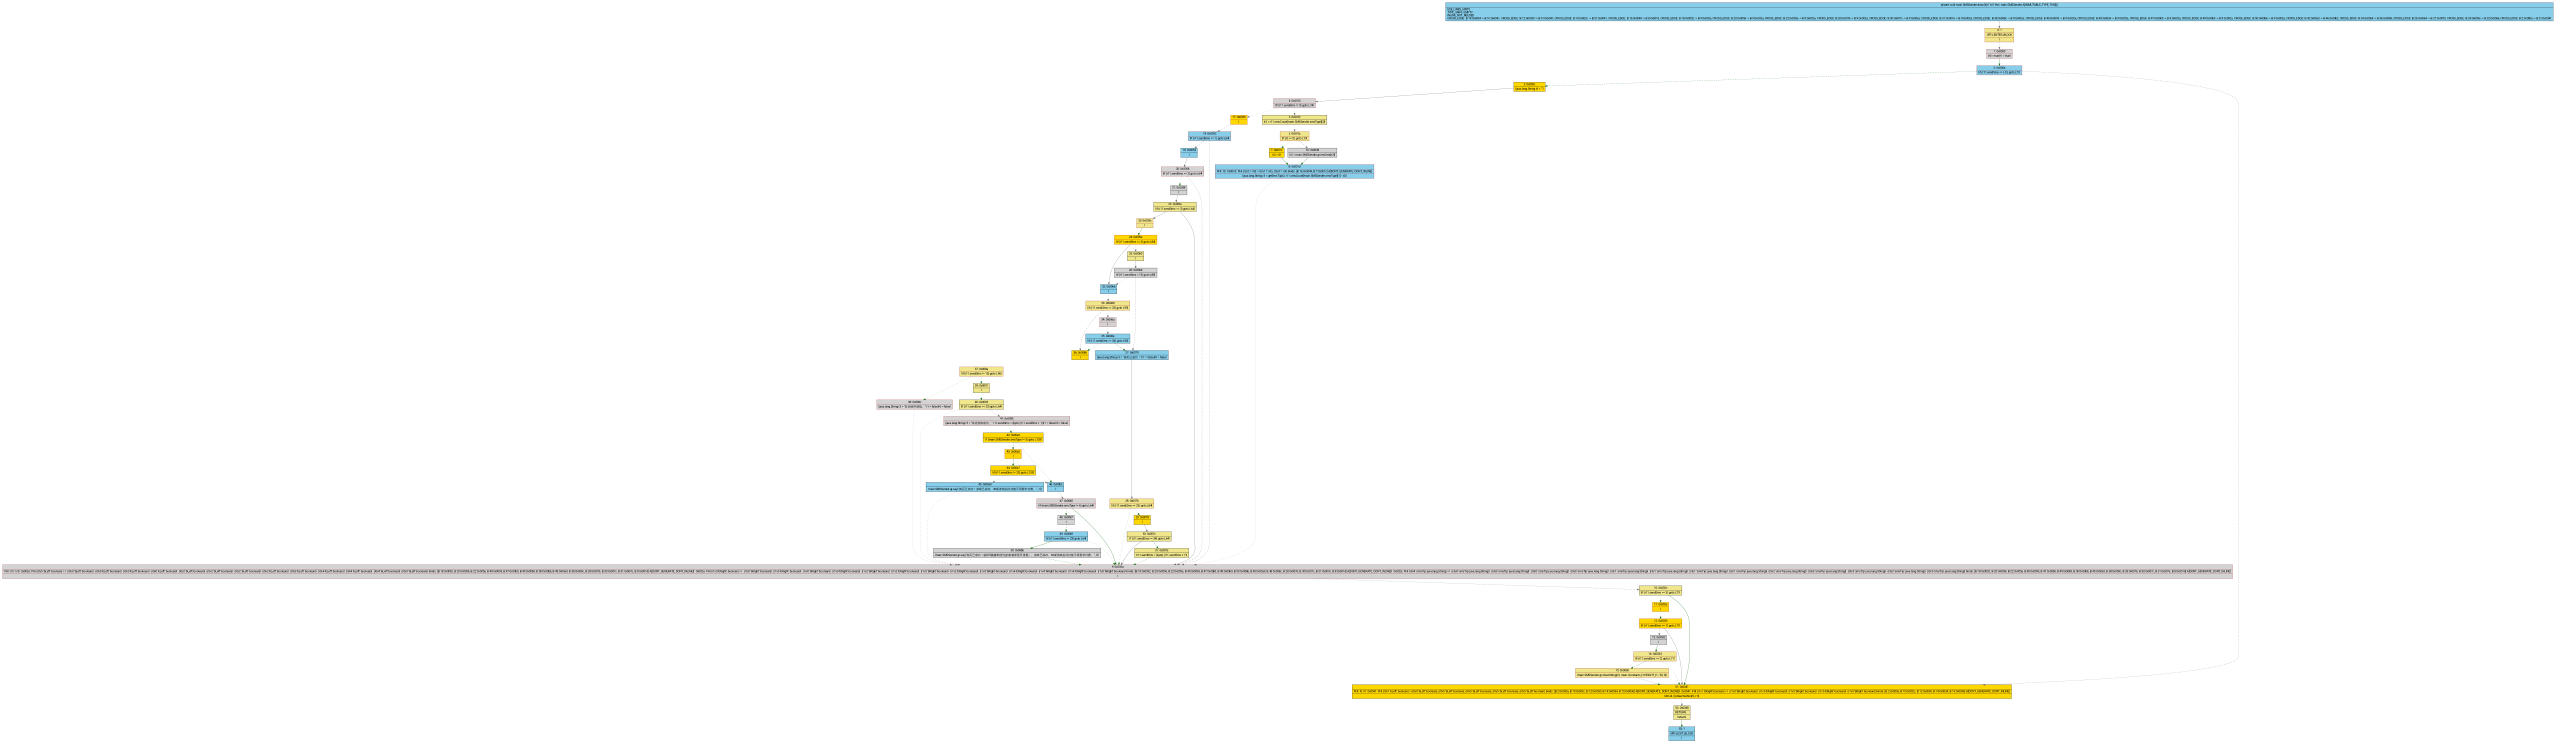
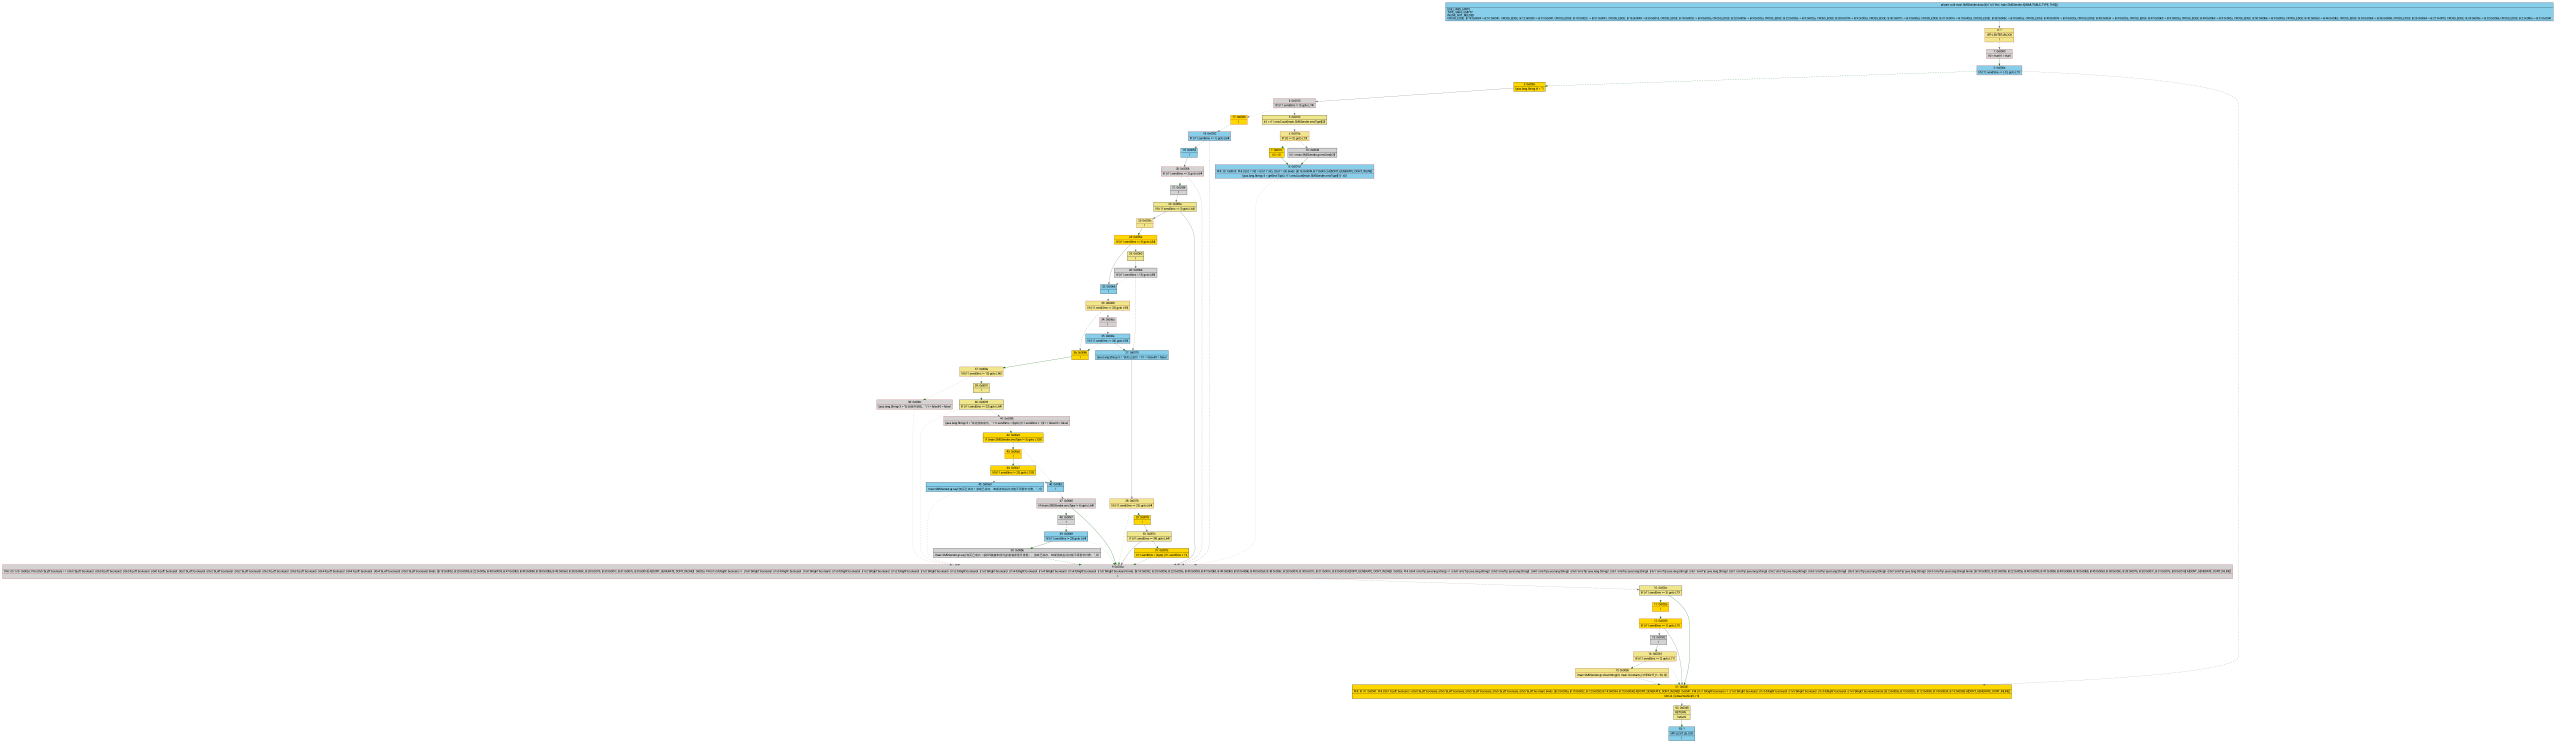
none -> (1038, 362)
(1162, 553) -> (1162, 553)
